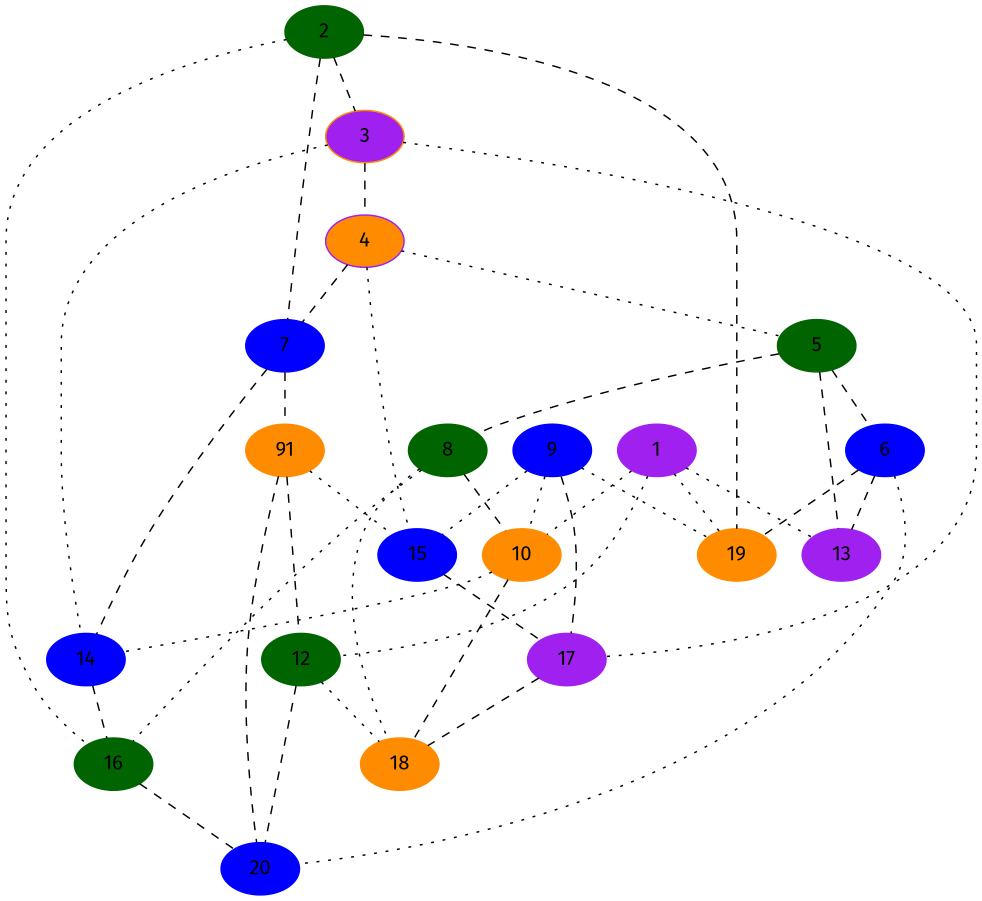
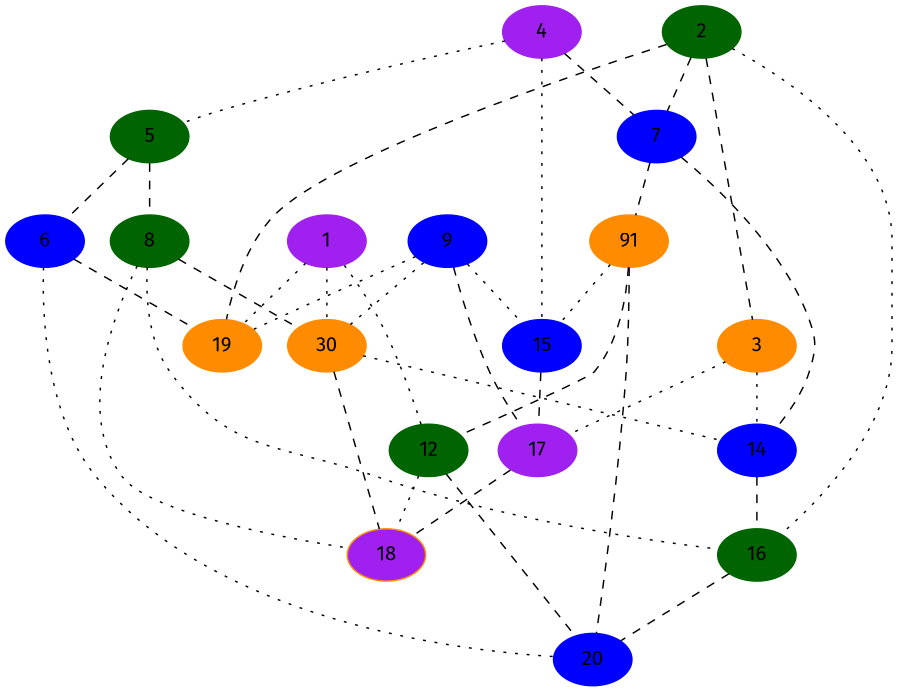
(365, 137) -> (757, 346)
(365, 189) -> none
(365, 241) -> (542, 32)
(522, 555) -> (327, 346)
(841, 555) -> none
(400, 764) -> (386, 555)
